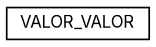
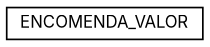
(78, 23) -> (105, 23)
